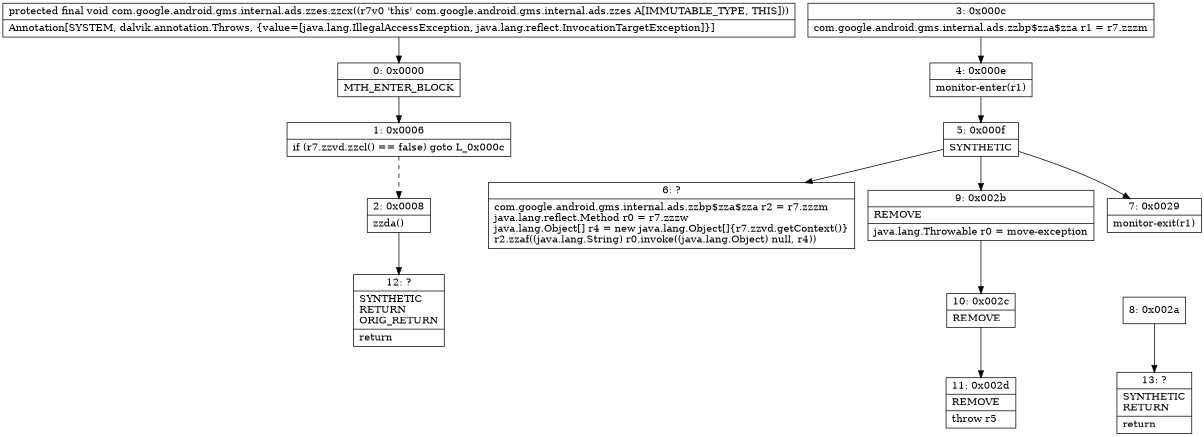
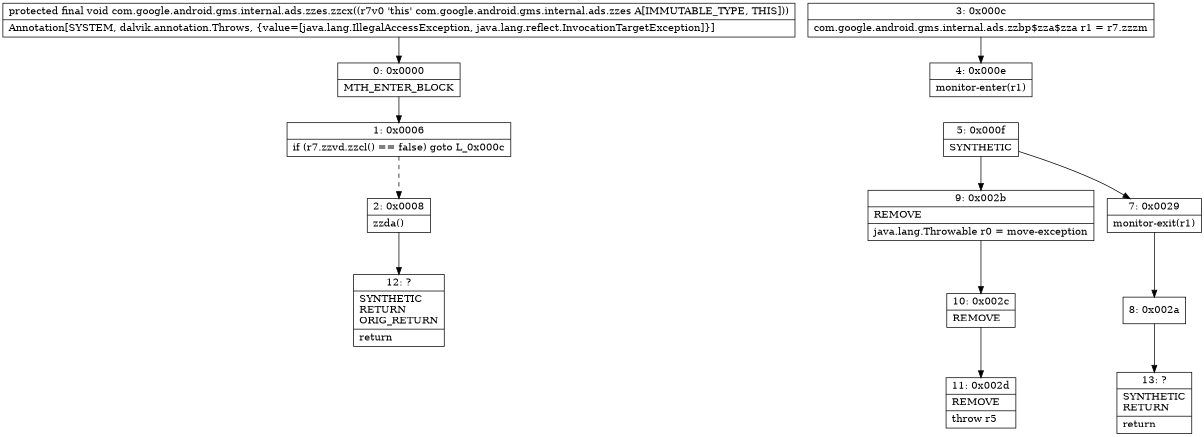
(981, 106) -> none
(672, 215) -> none
none -> (1154, 261)
